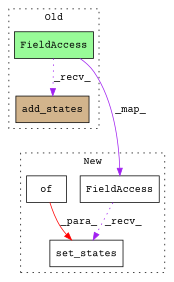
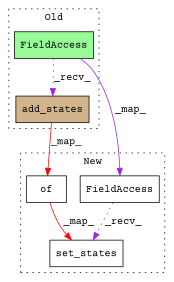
none -> (50, 145)
(79, 221) -> (79, 221)
